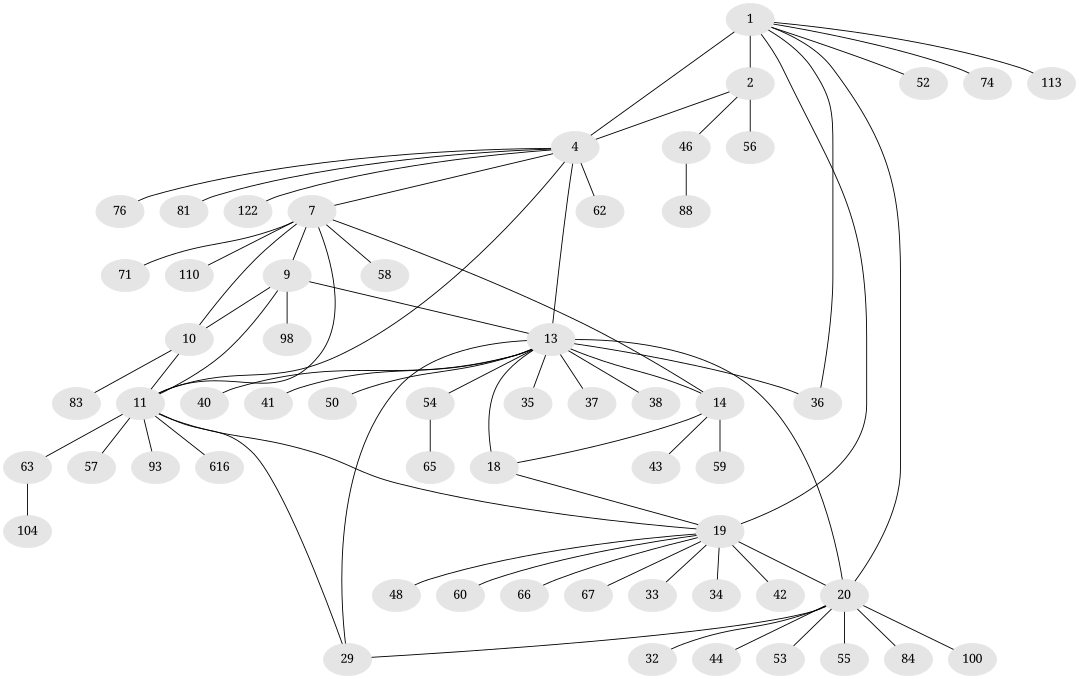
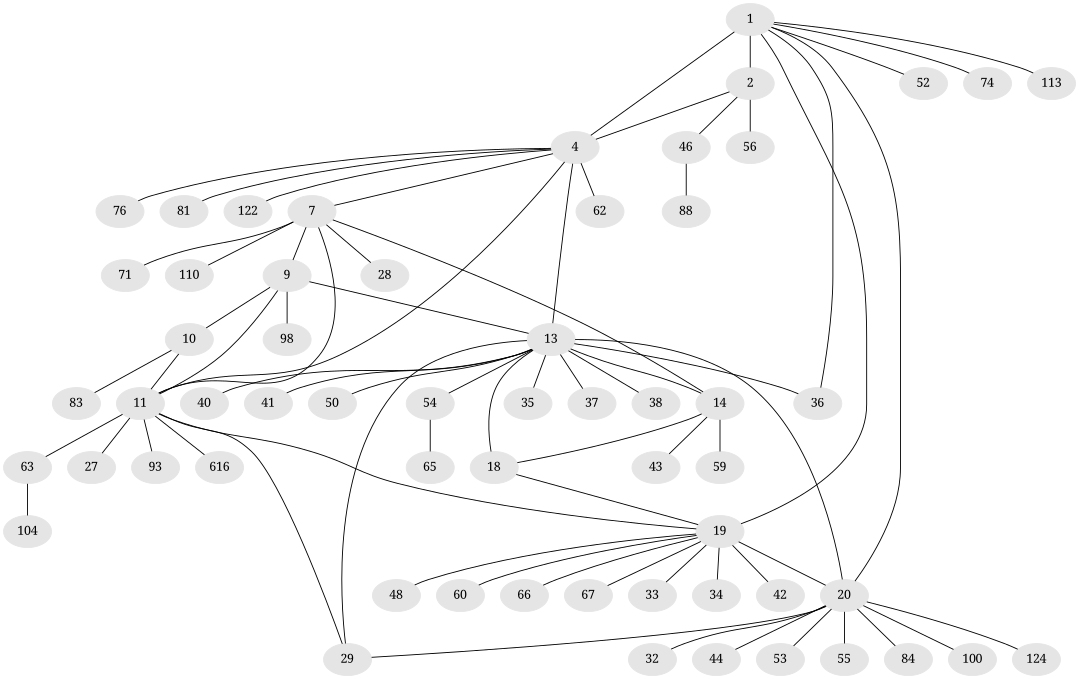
(244, 271) -> none
(385, 276) -> (385, 276)
(92, 468) -> (92, 468)
none -> (1036, 660)
